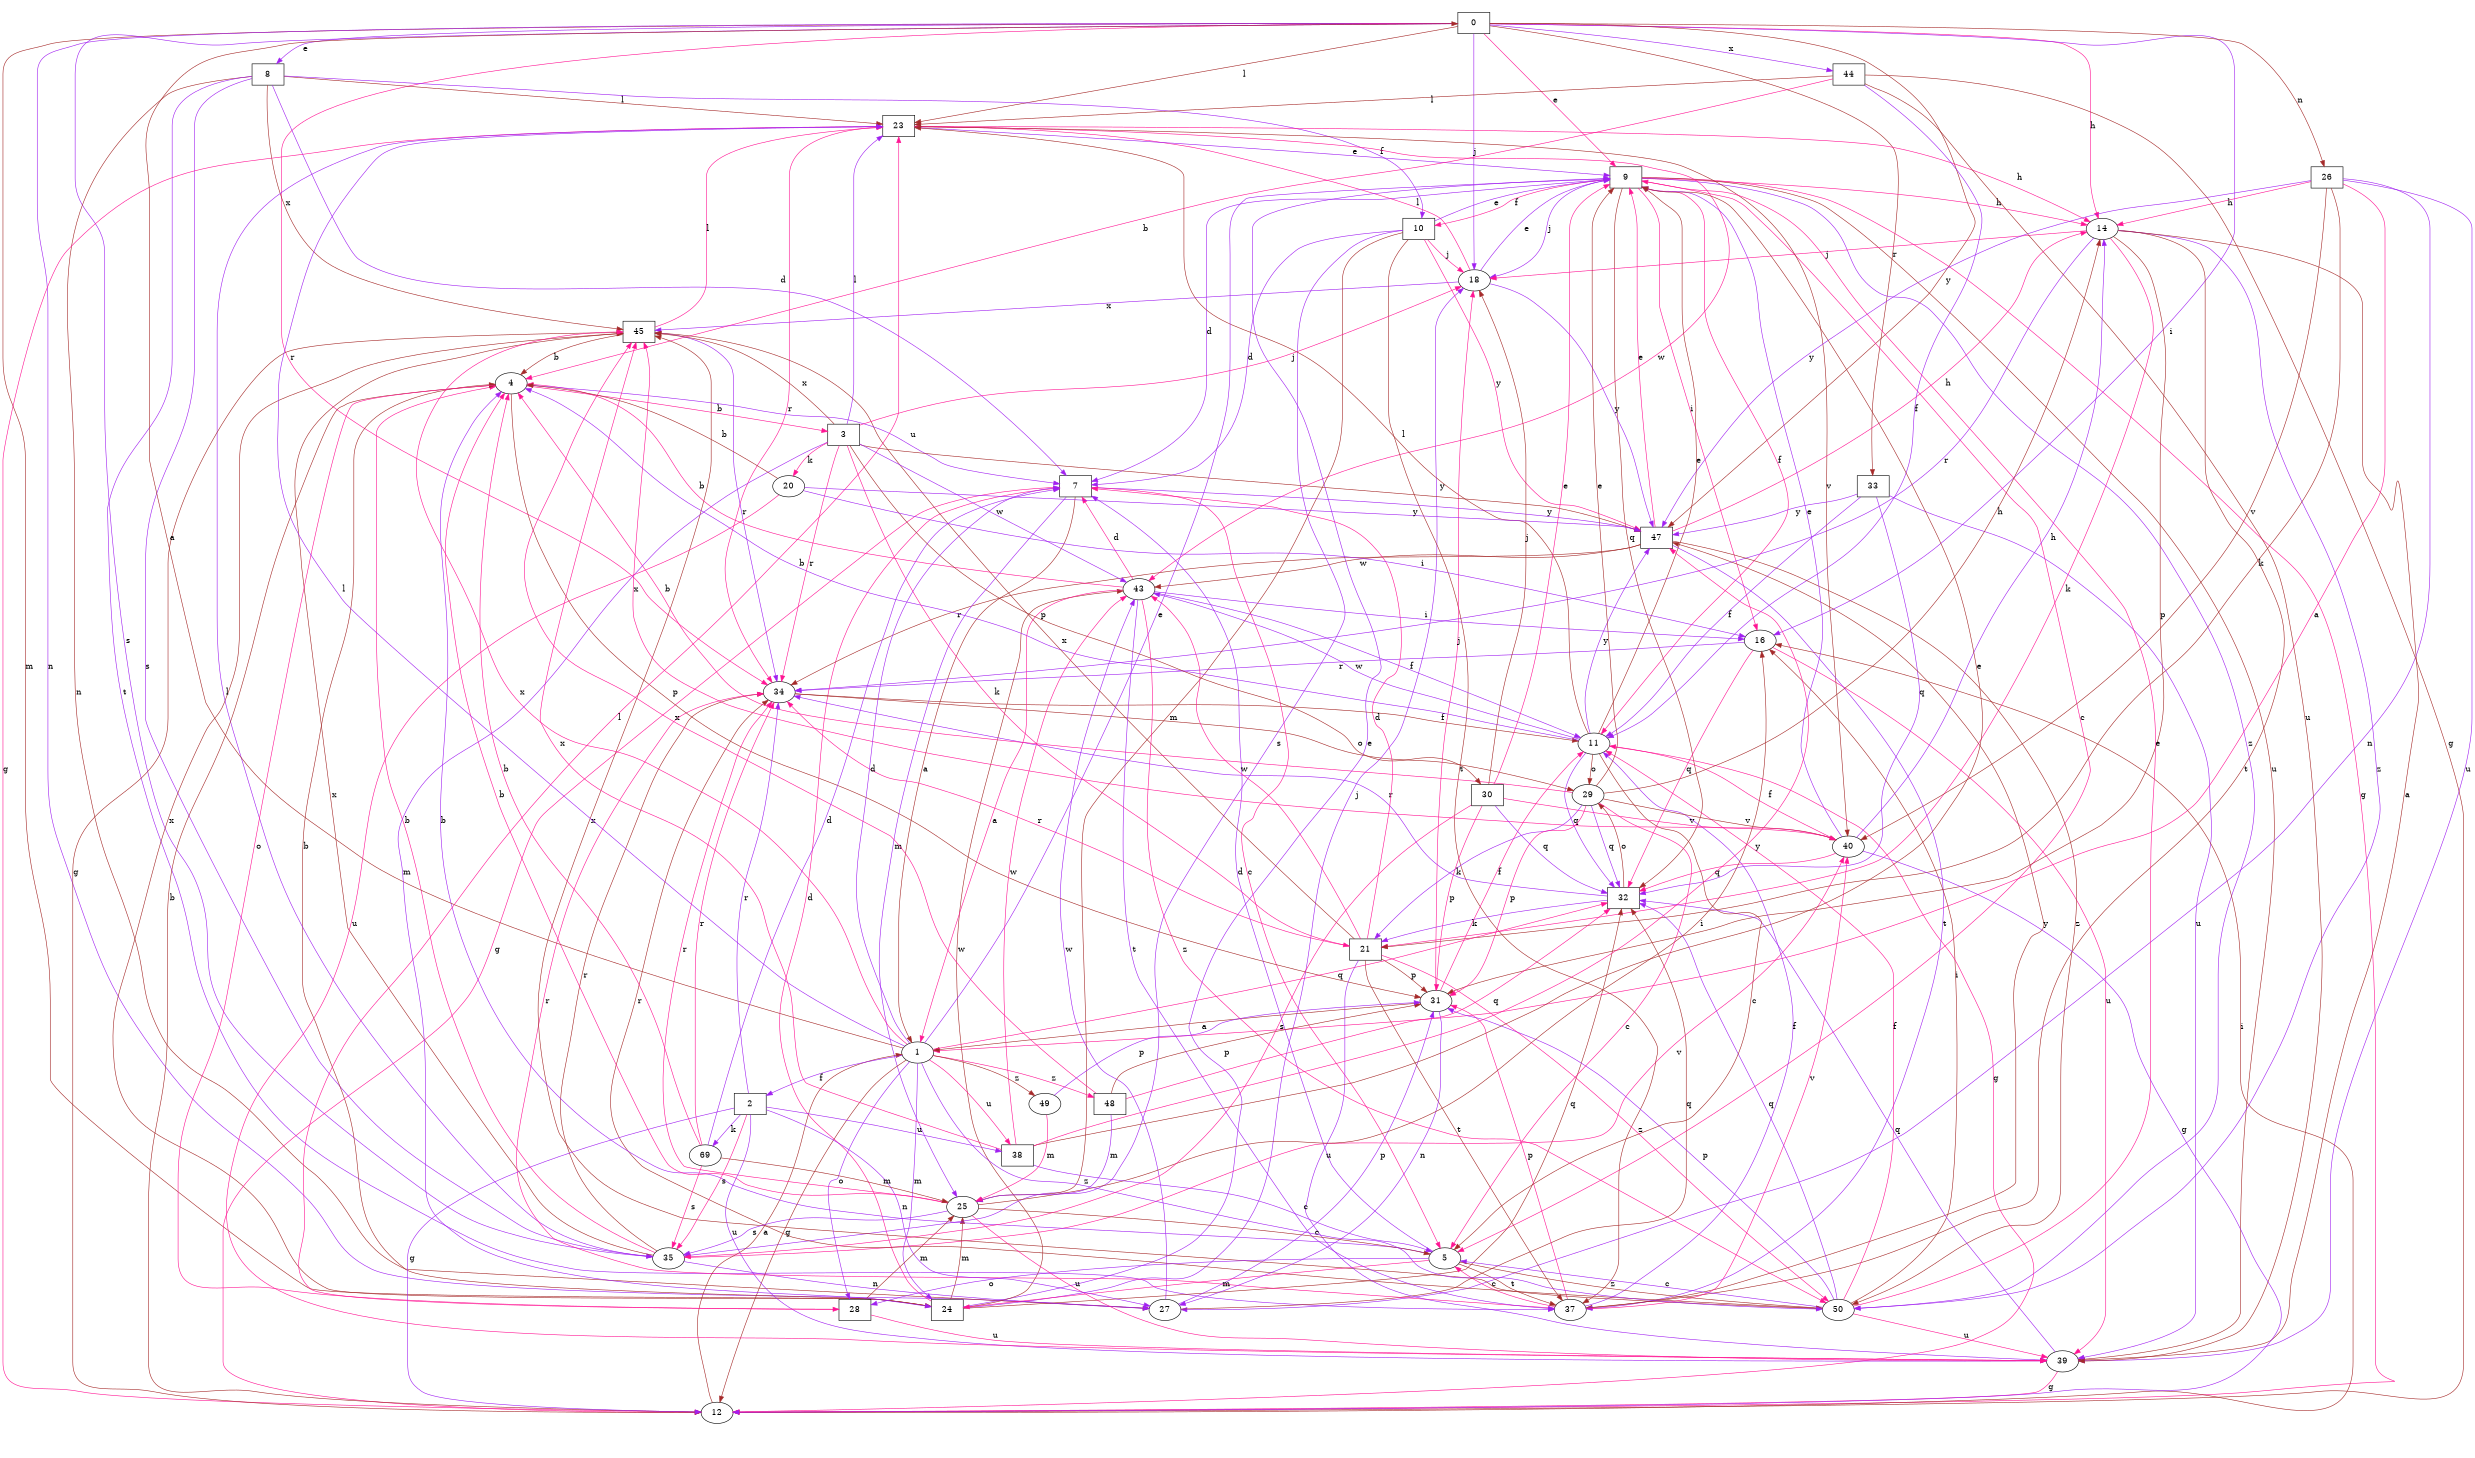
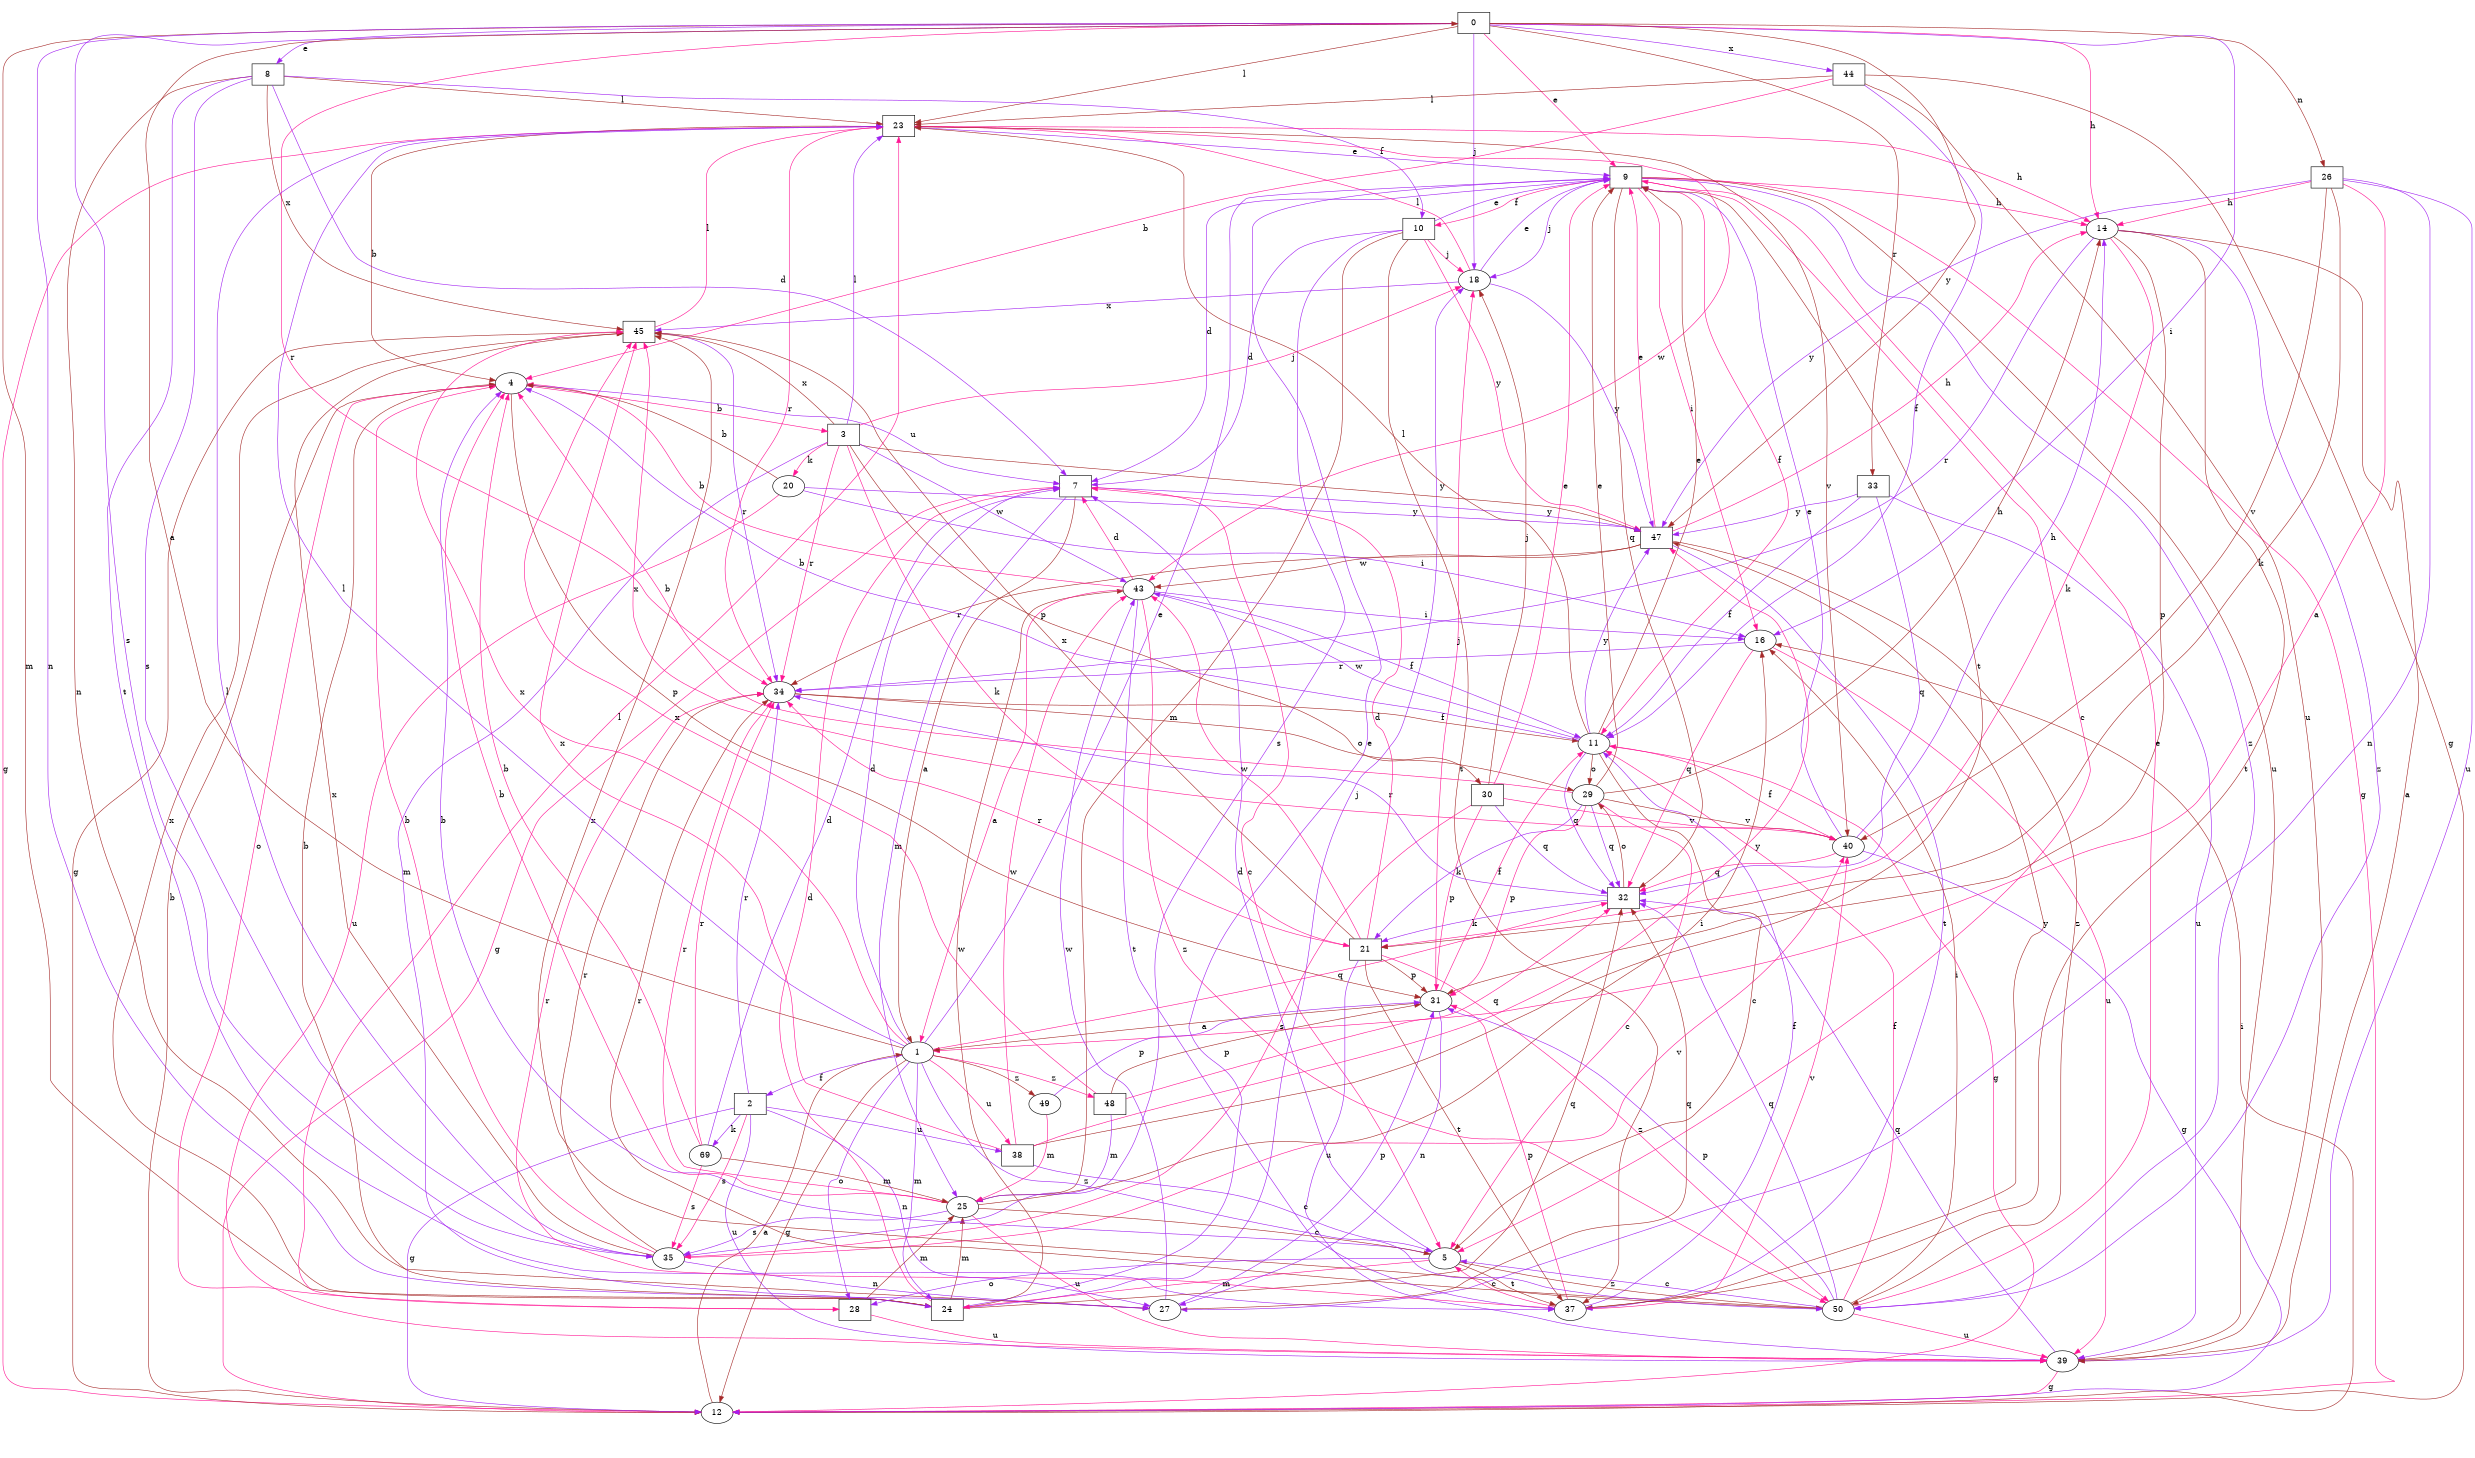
(1806, 253) -> none
(572, 346) -> (479, 141)
(1979, 666) -> (1979, 666)
